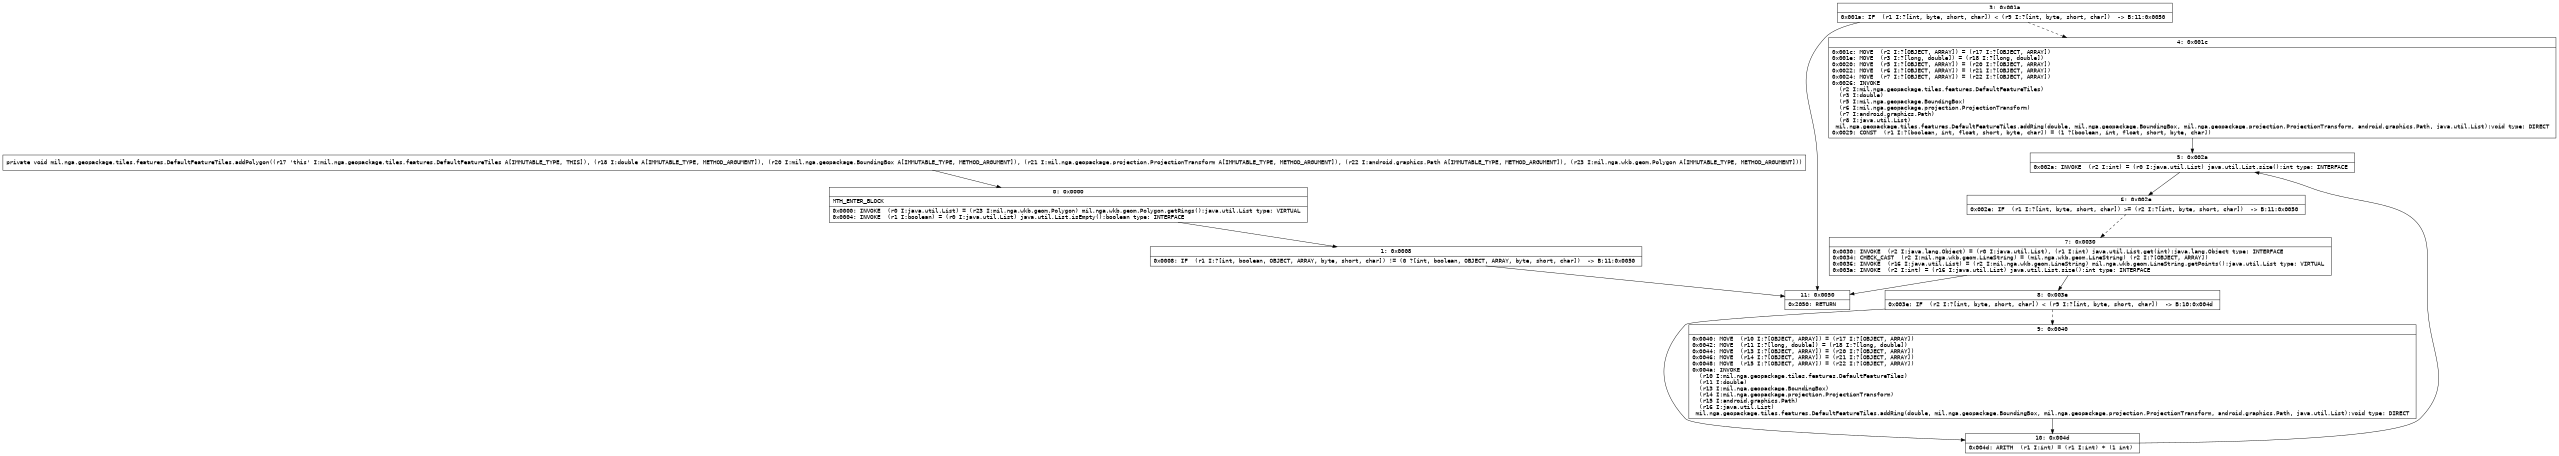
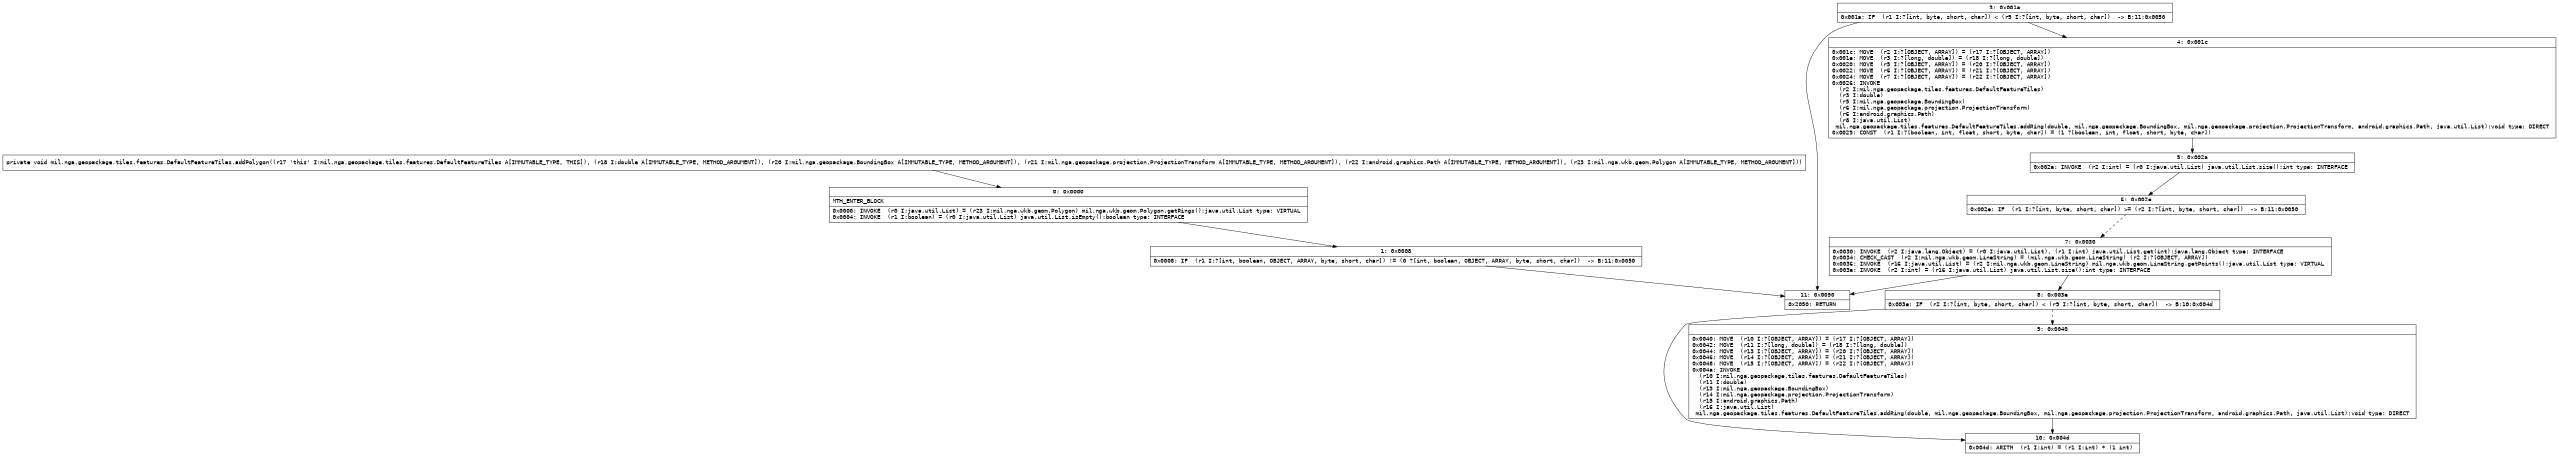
(2045, 29) -> (2045, 29)
(1883, 114) -> (1883, 114)
(2439, 380) -> none
